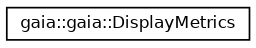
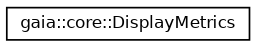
(128, 24) -> (128, 24)
